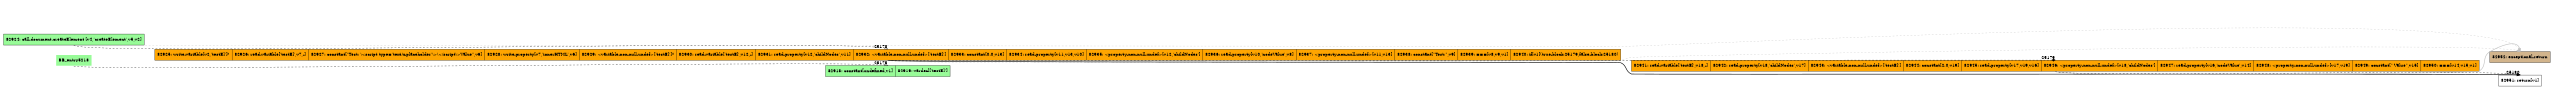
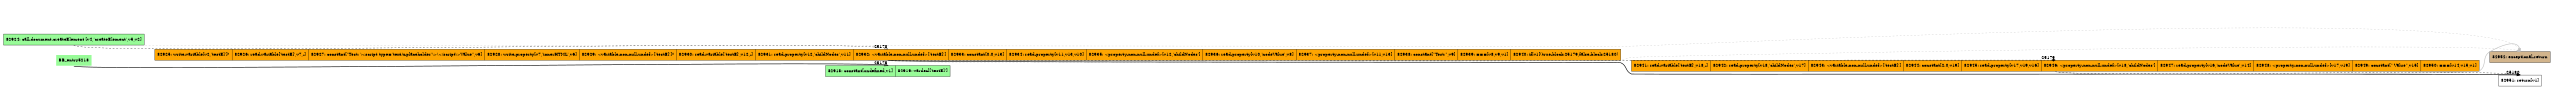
(479, 66) -> (479, 66)
